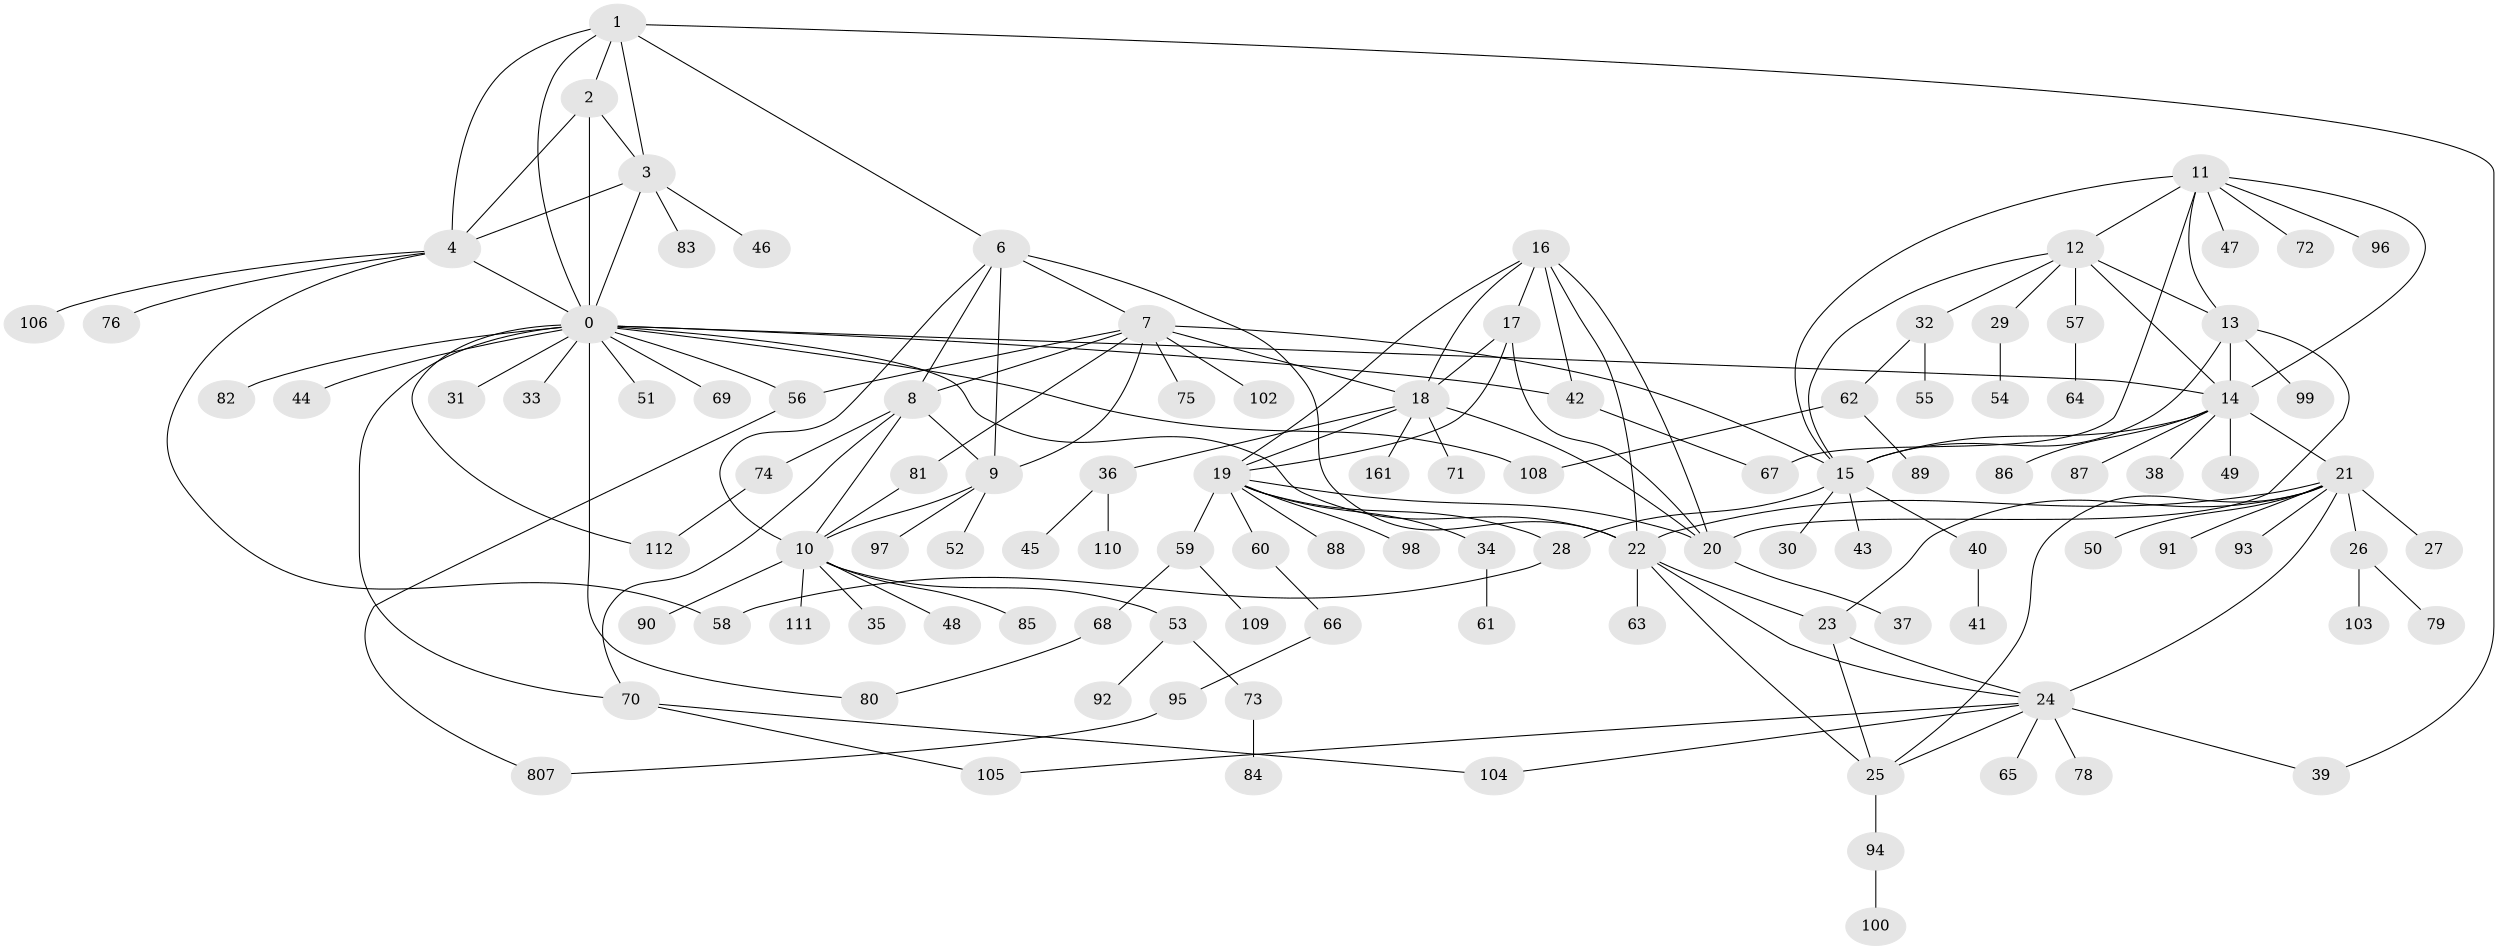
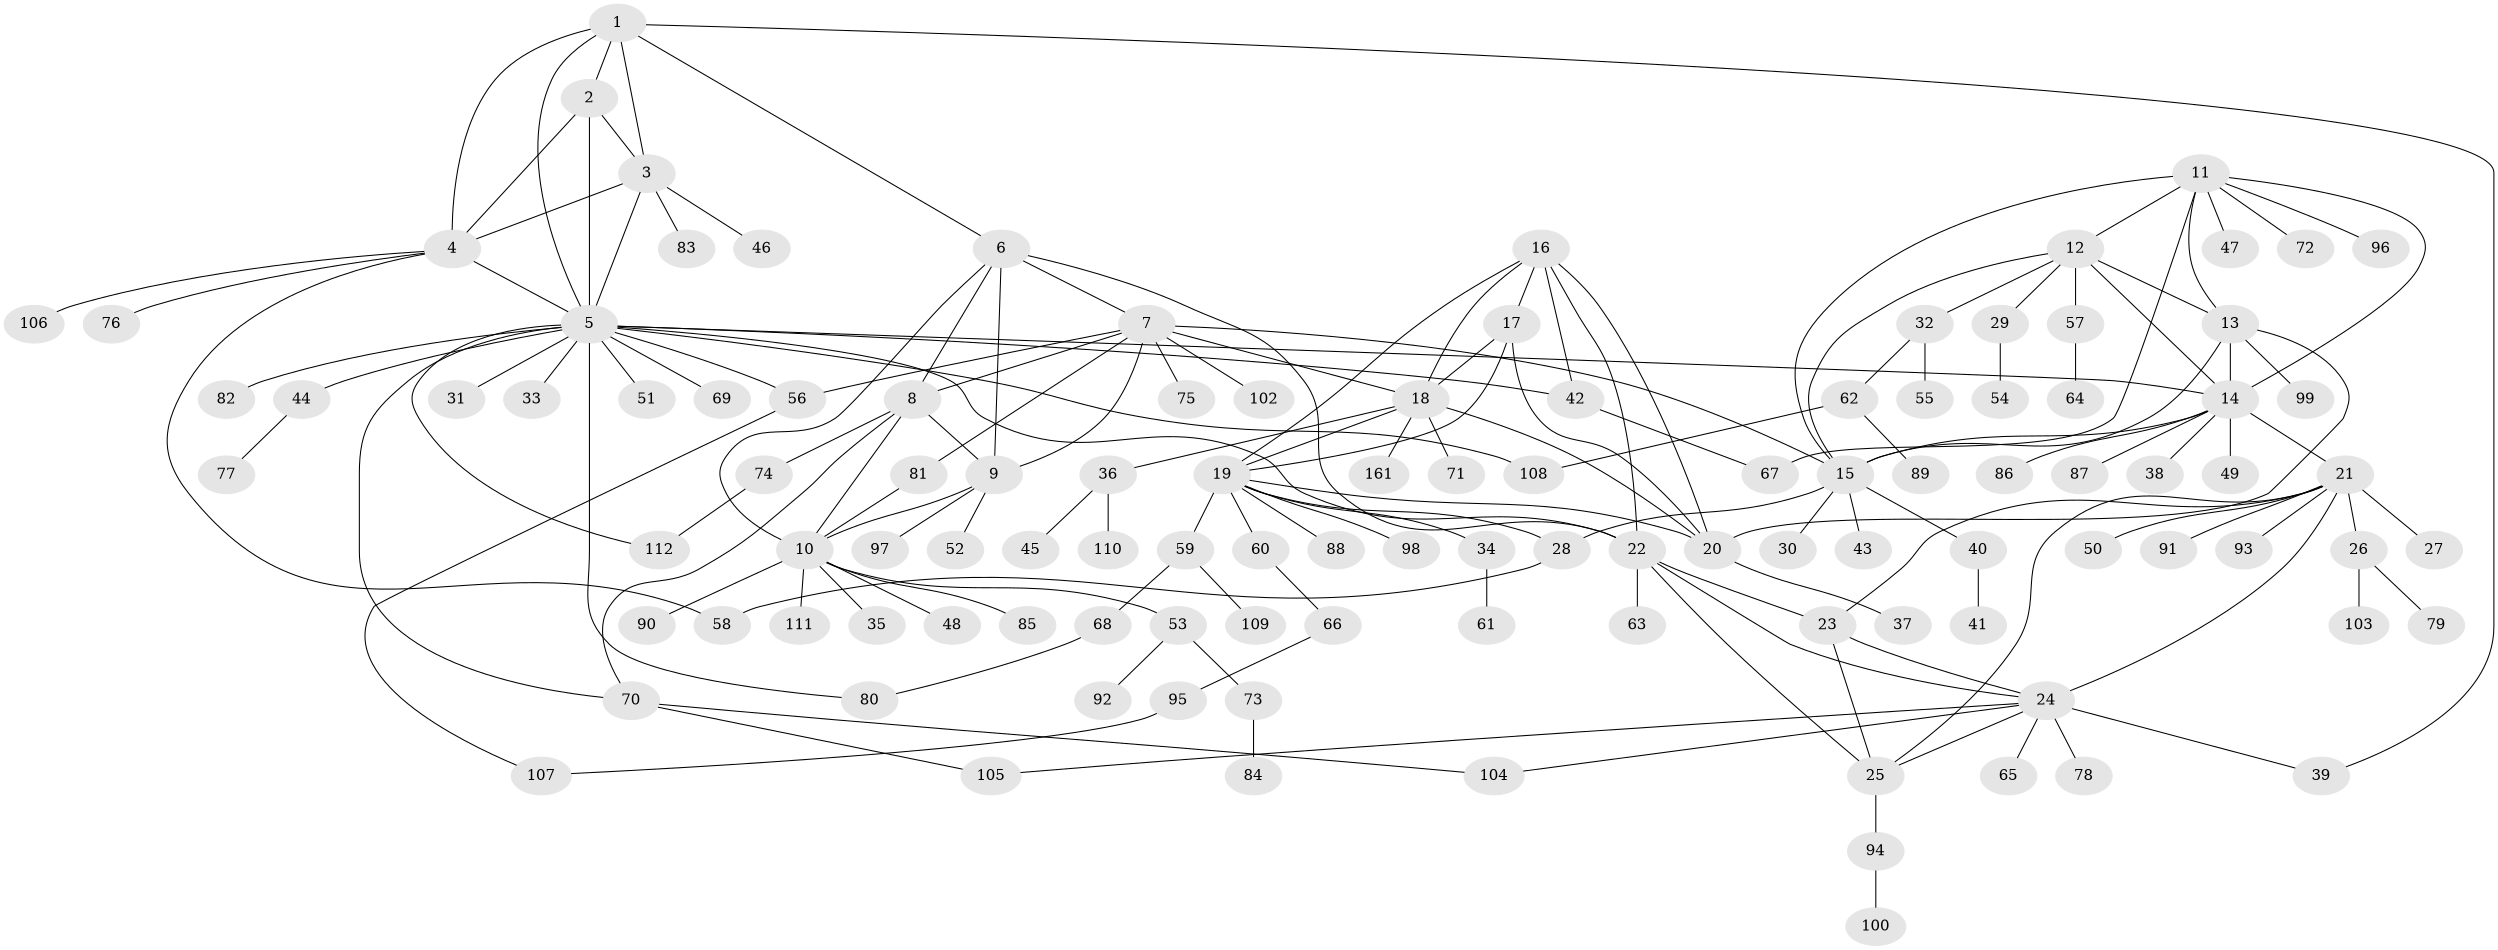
(589, 324) -> (589, 324)
none -> (227, 475)
(1988, 503) -> none
(541, 776) -> (541, 776)
